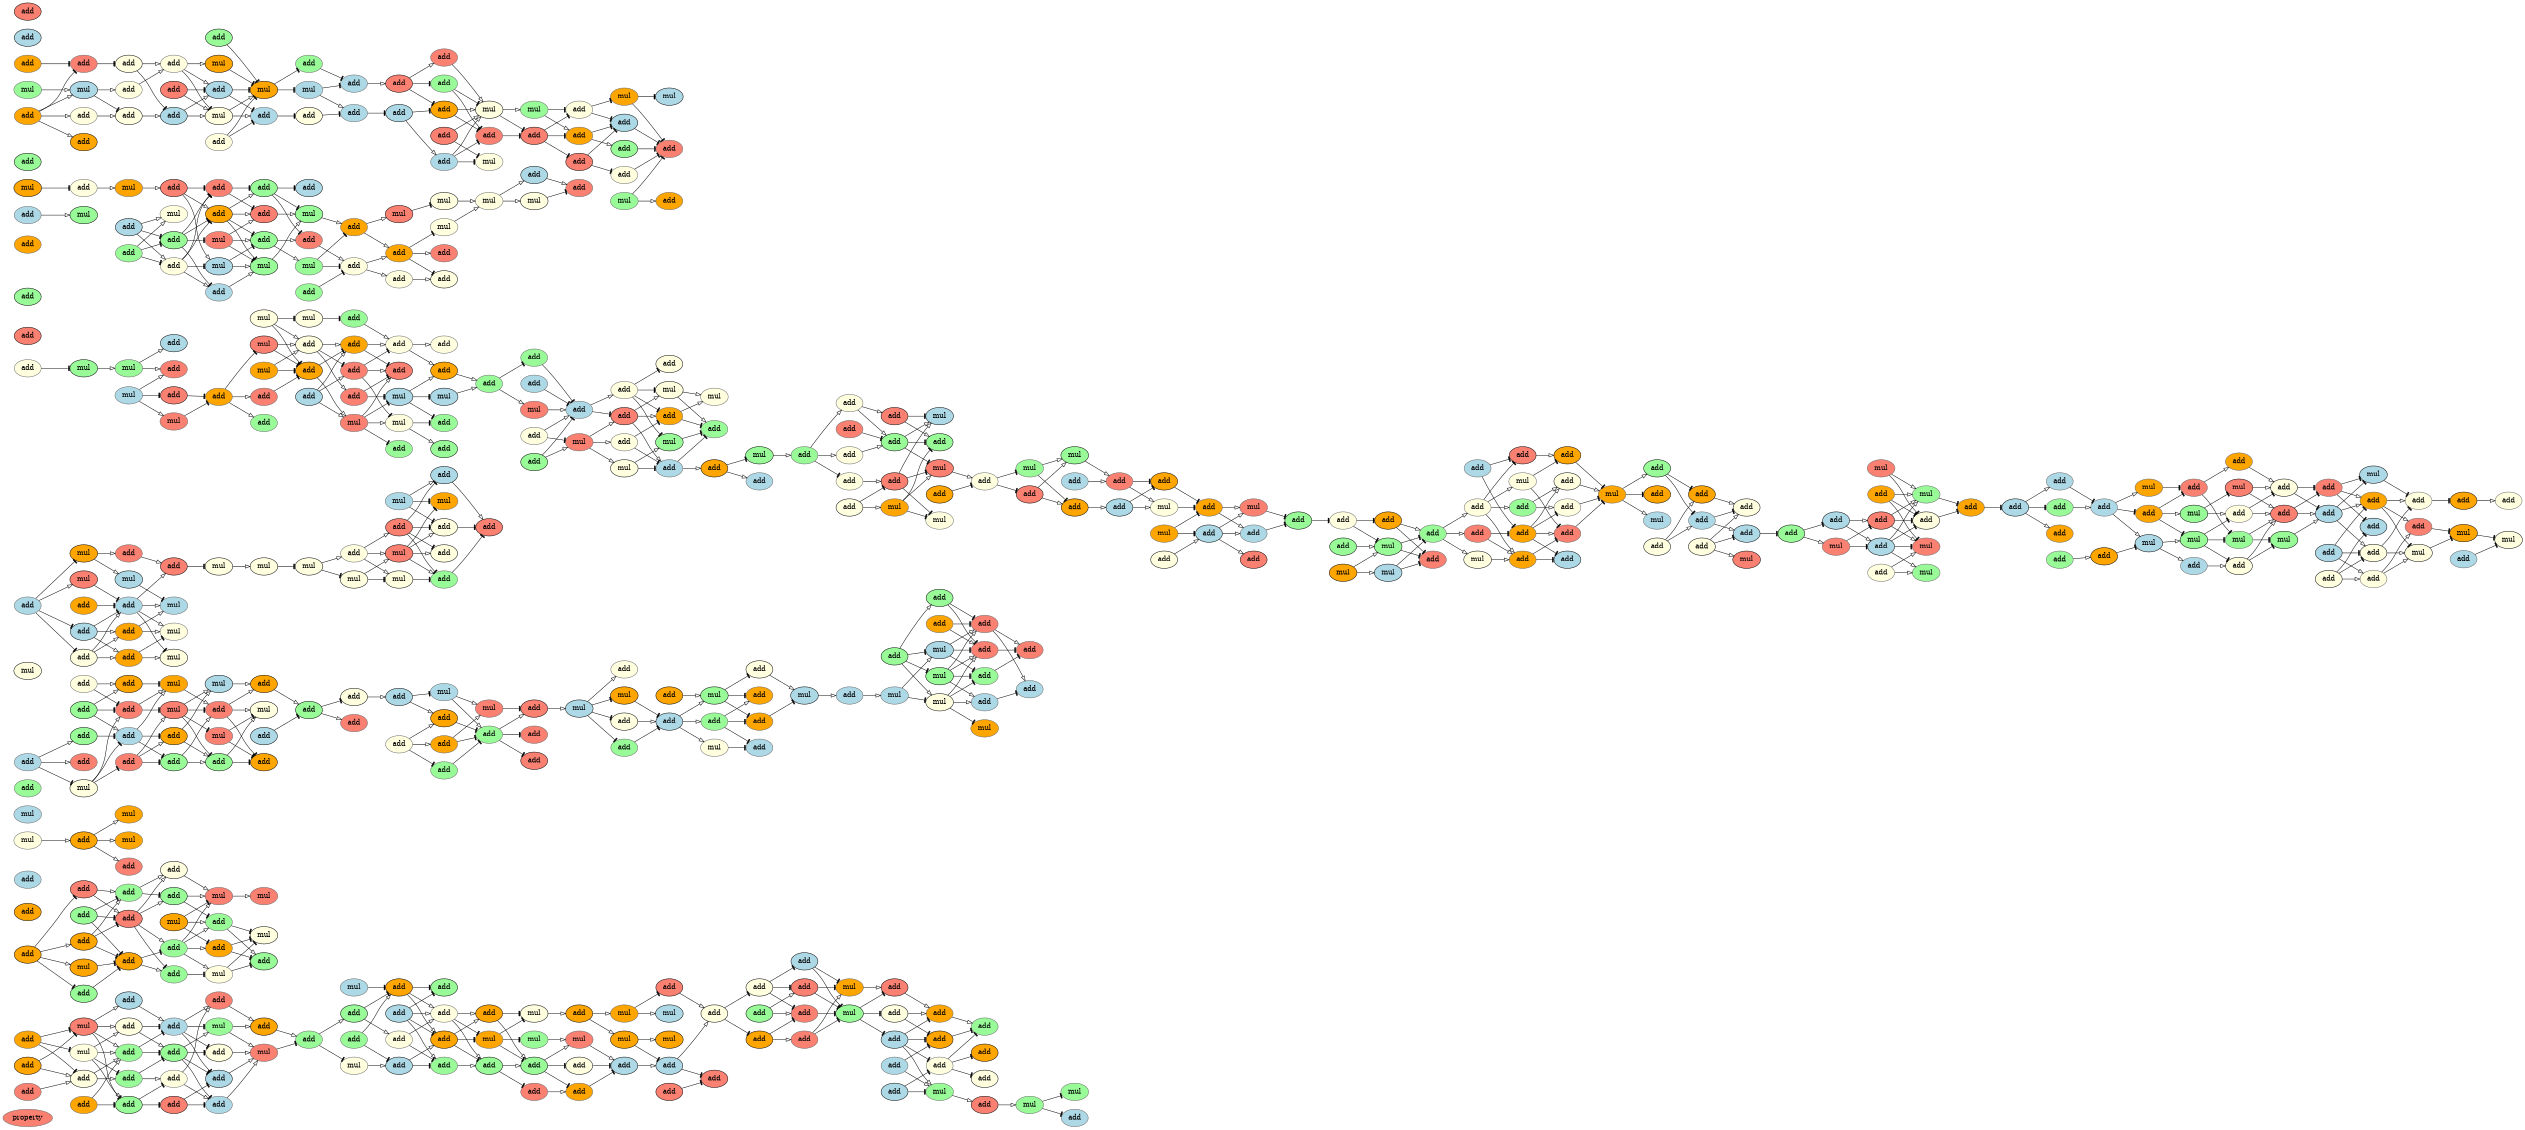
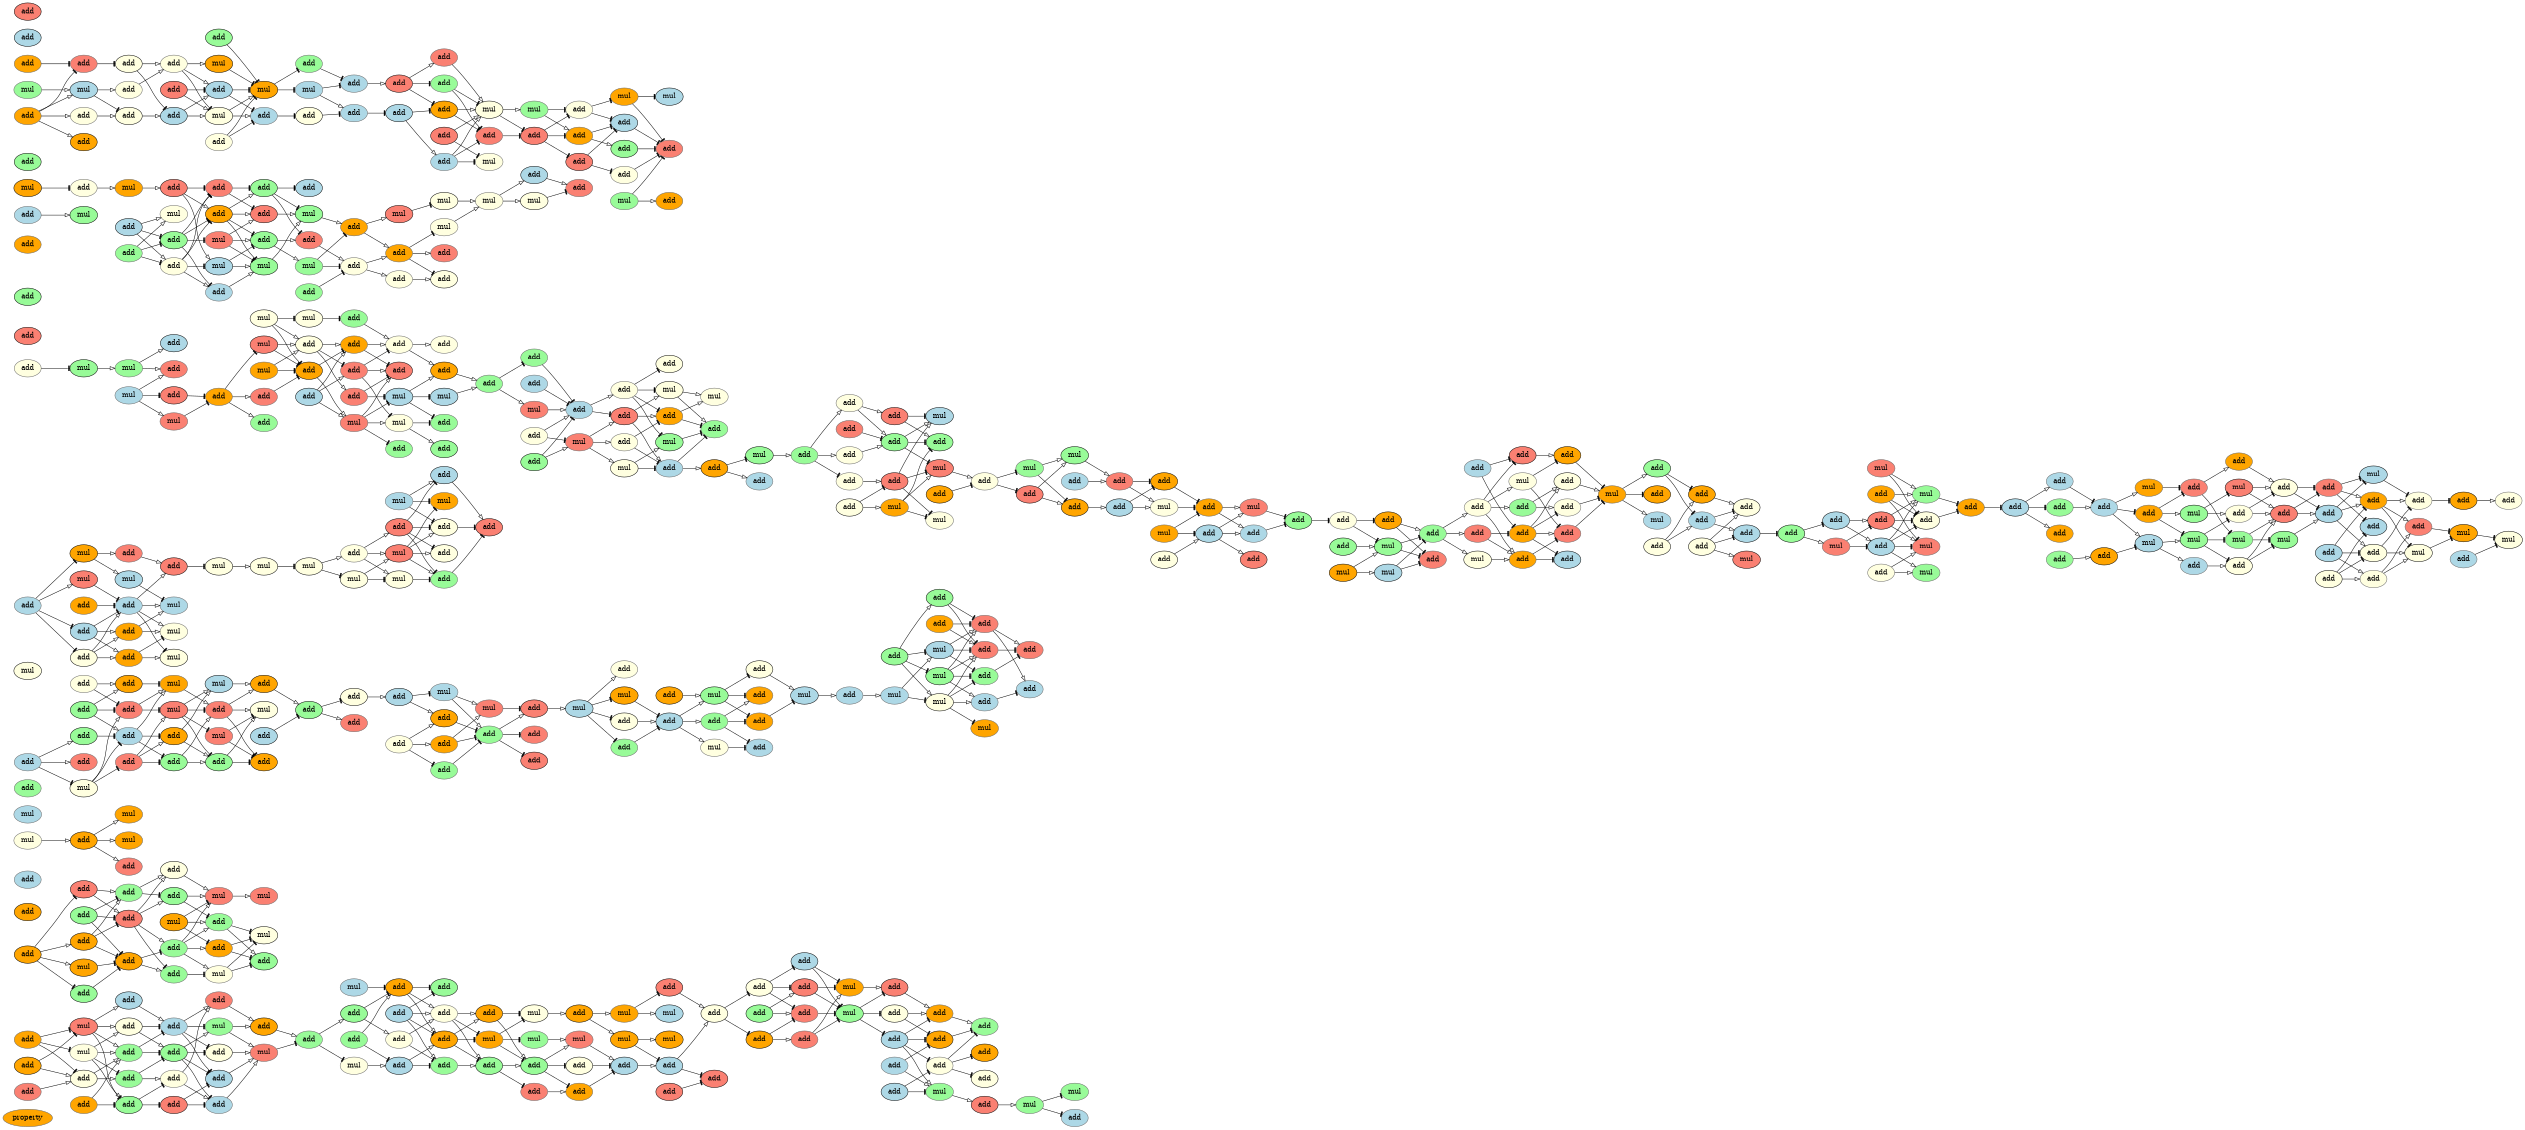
(28, 1118) -> (28, 1118)
